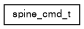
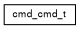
(42, 15) -> (40, 15)
